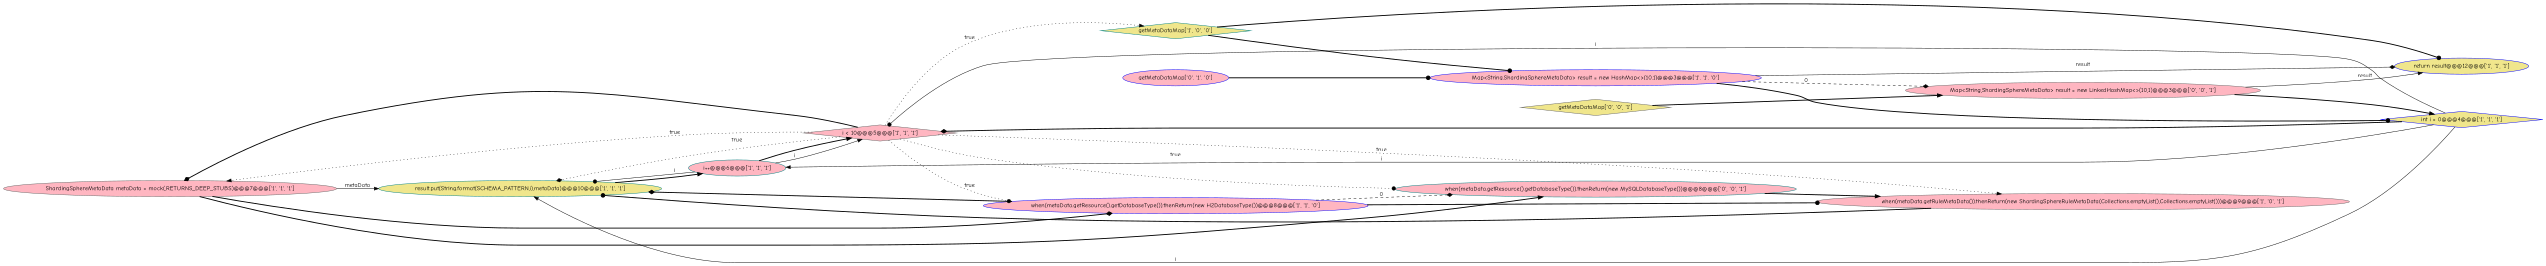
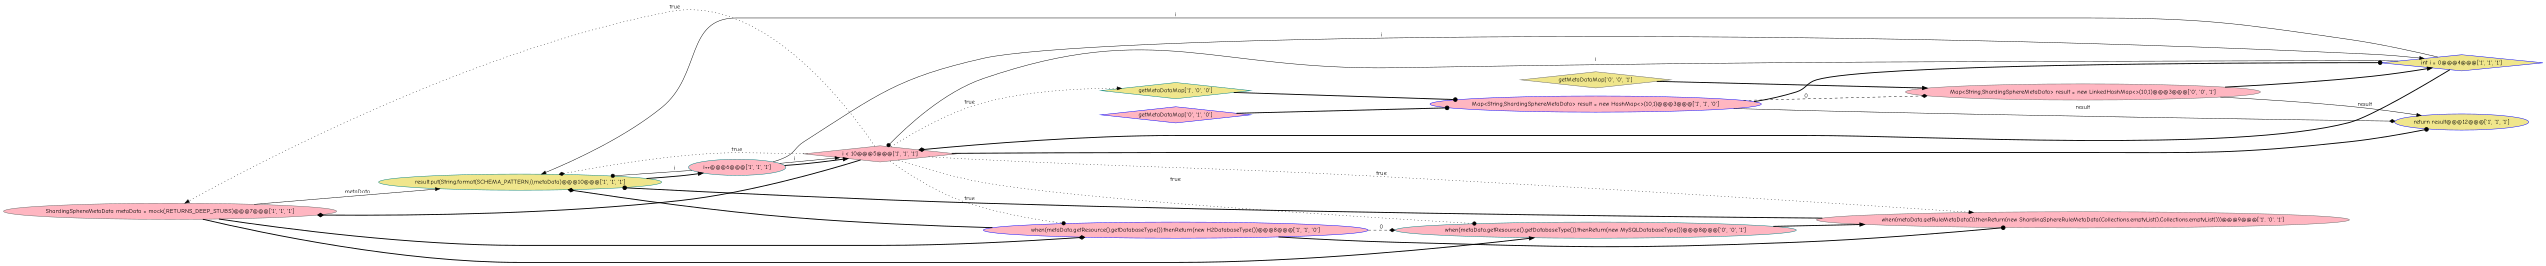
(1829, 4) -> (1689, 153)
(1176, 78) -> (1176, 115)
(1613, 162) -> (1583, 37)
